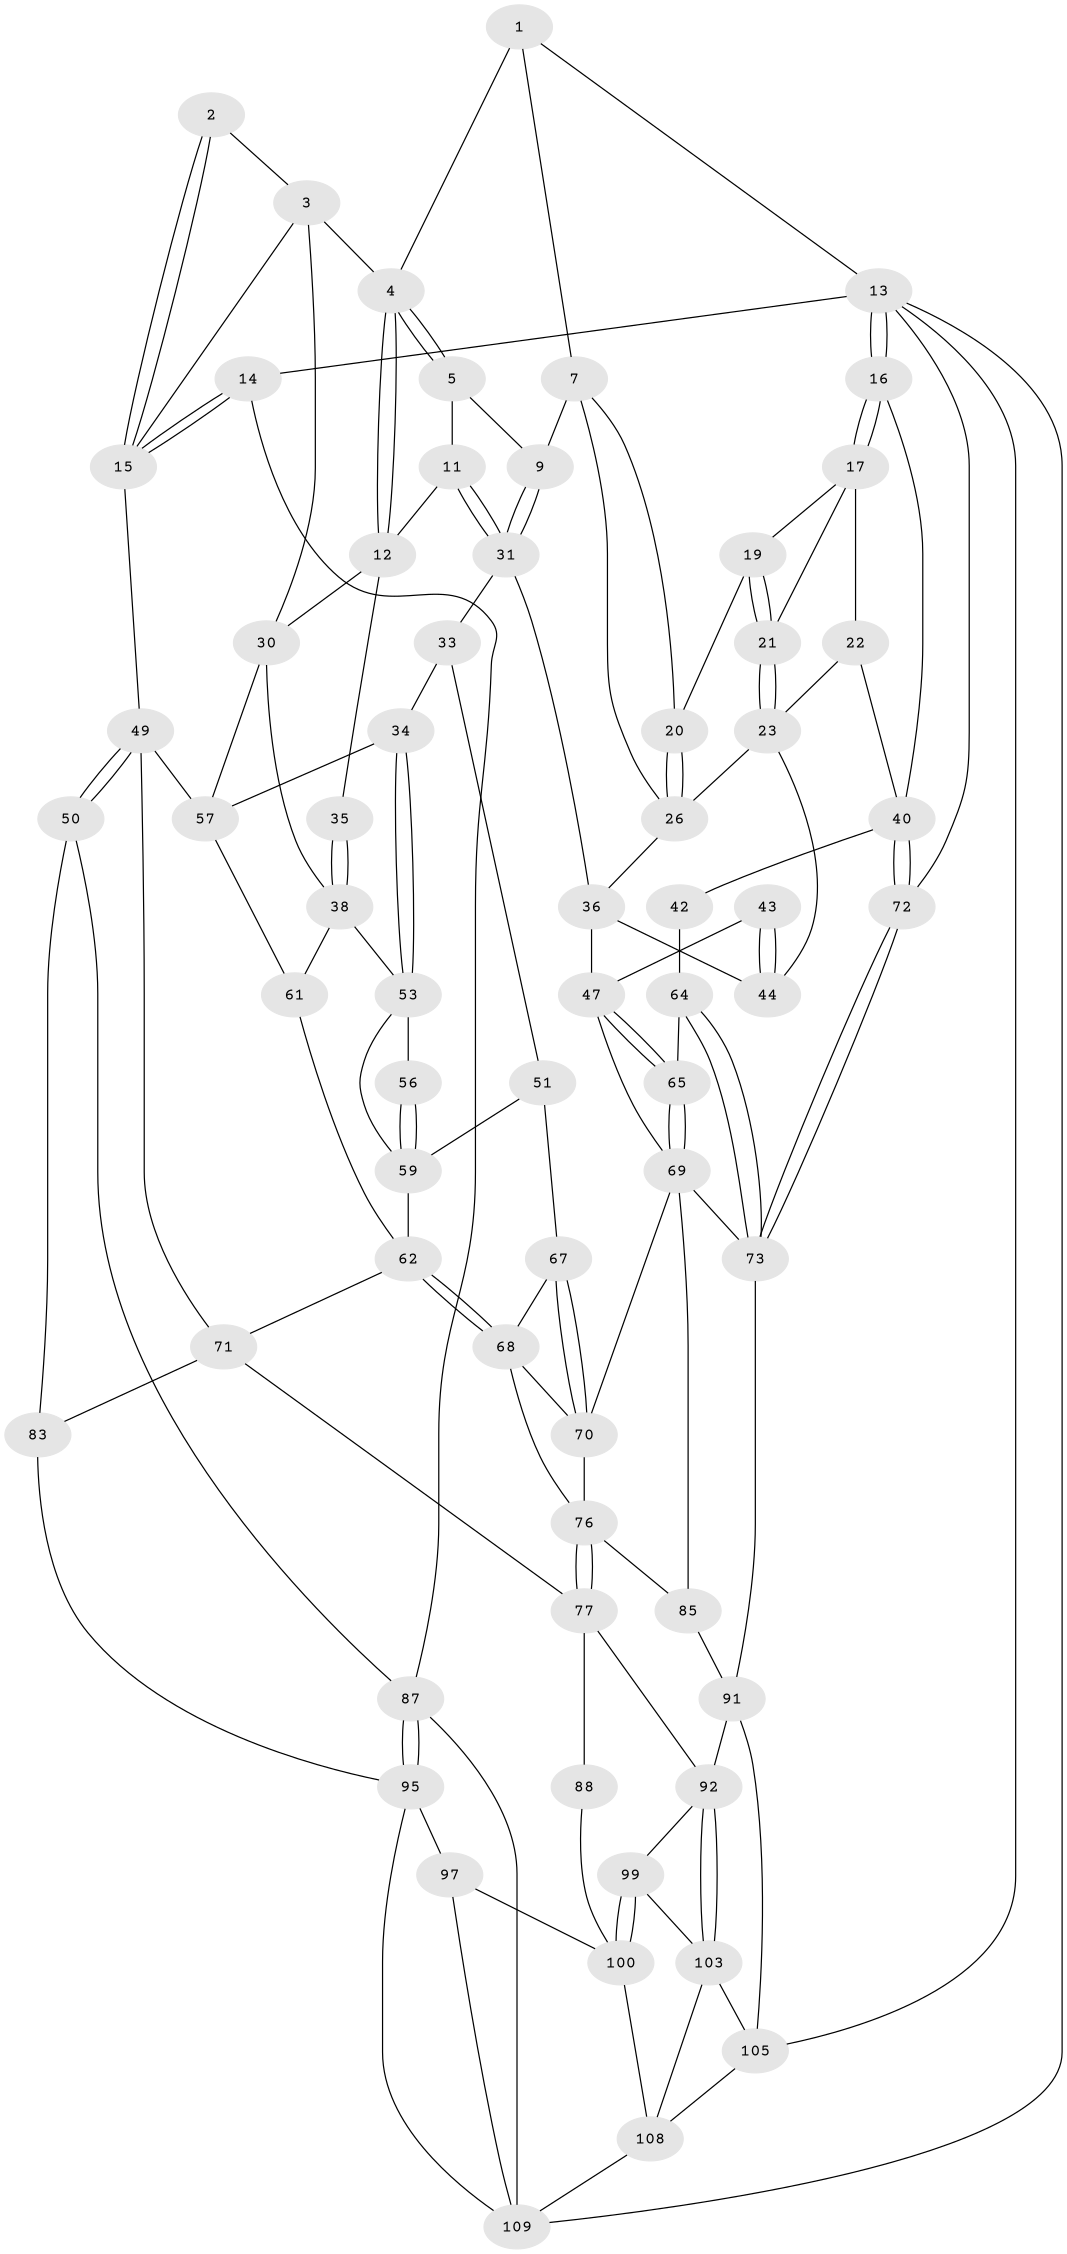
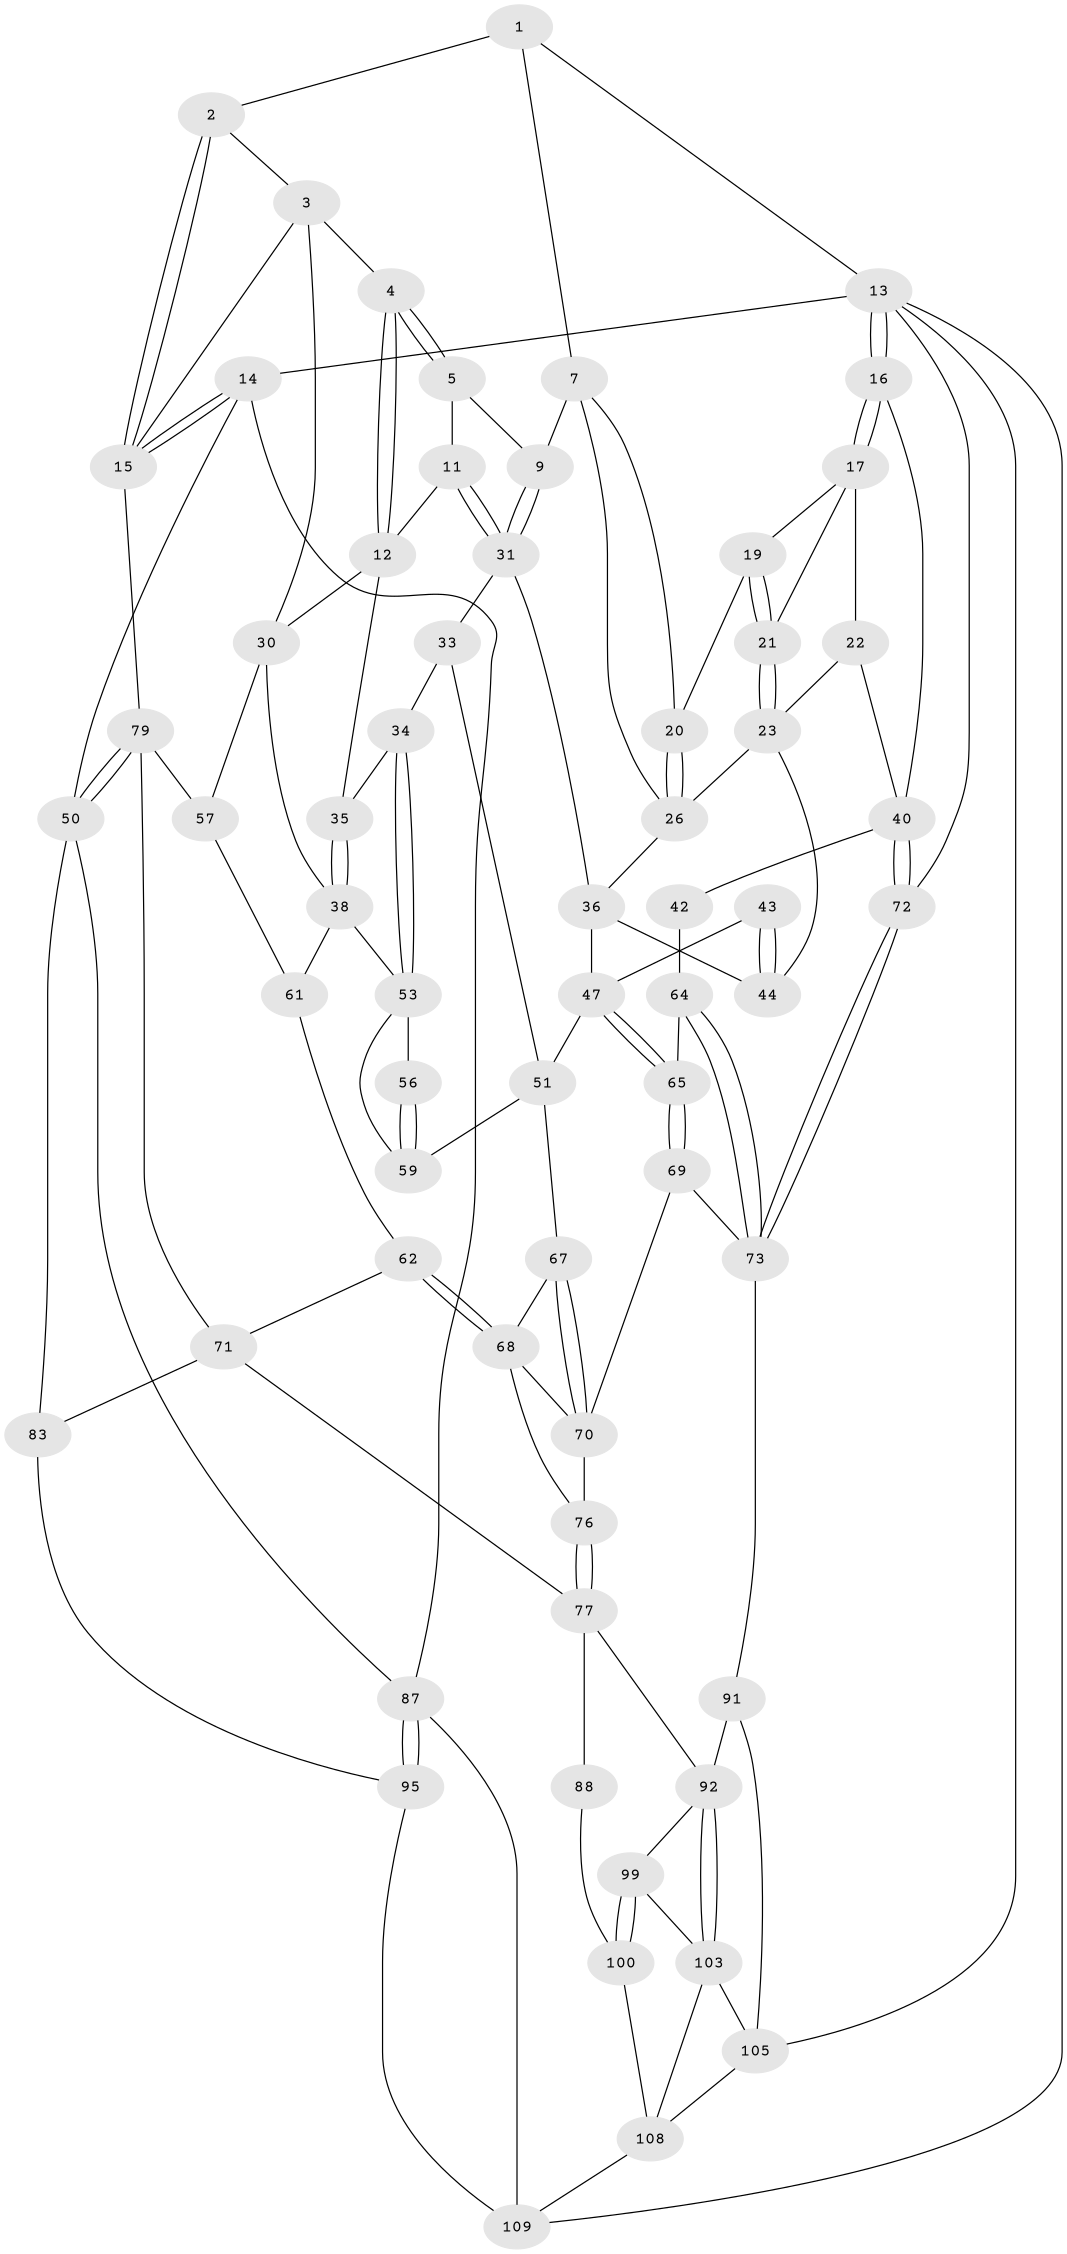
(455, 159) -> (366, 71)
none -> (143, 593)
(141, 731) -> (141, 731)
(303, 775) -> (370, 775)
(624, 1087) -> (567, 1039)
(408, 1215) -> none
(688, 1611) -> none
(450, 1875) -> none
